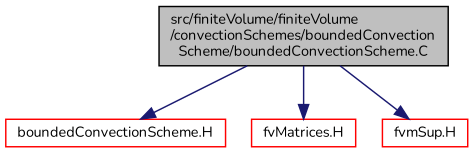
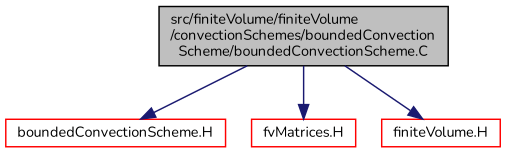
(425, 133) -> (441, 133)
